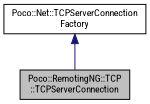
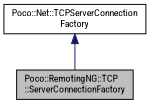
(75, 85) -> (75, 85)
